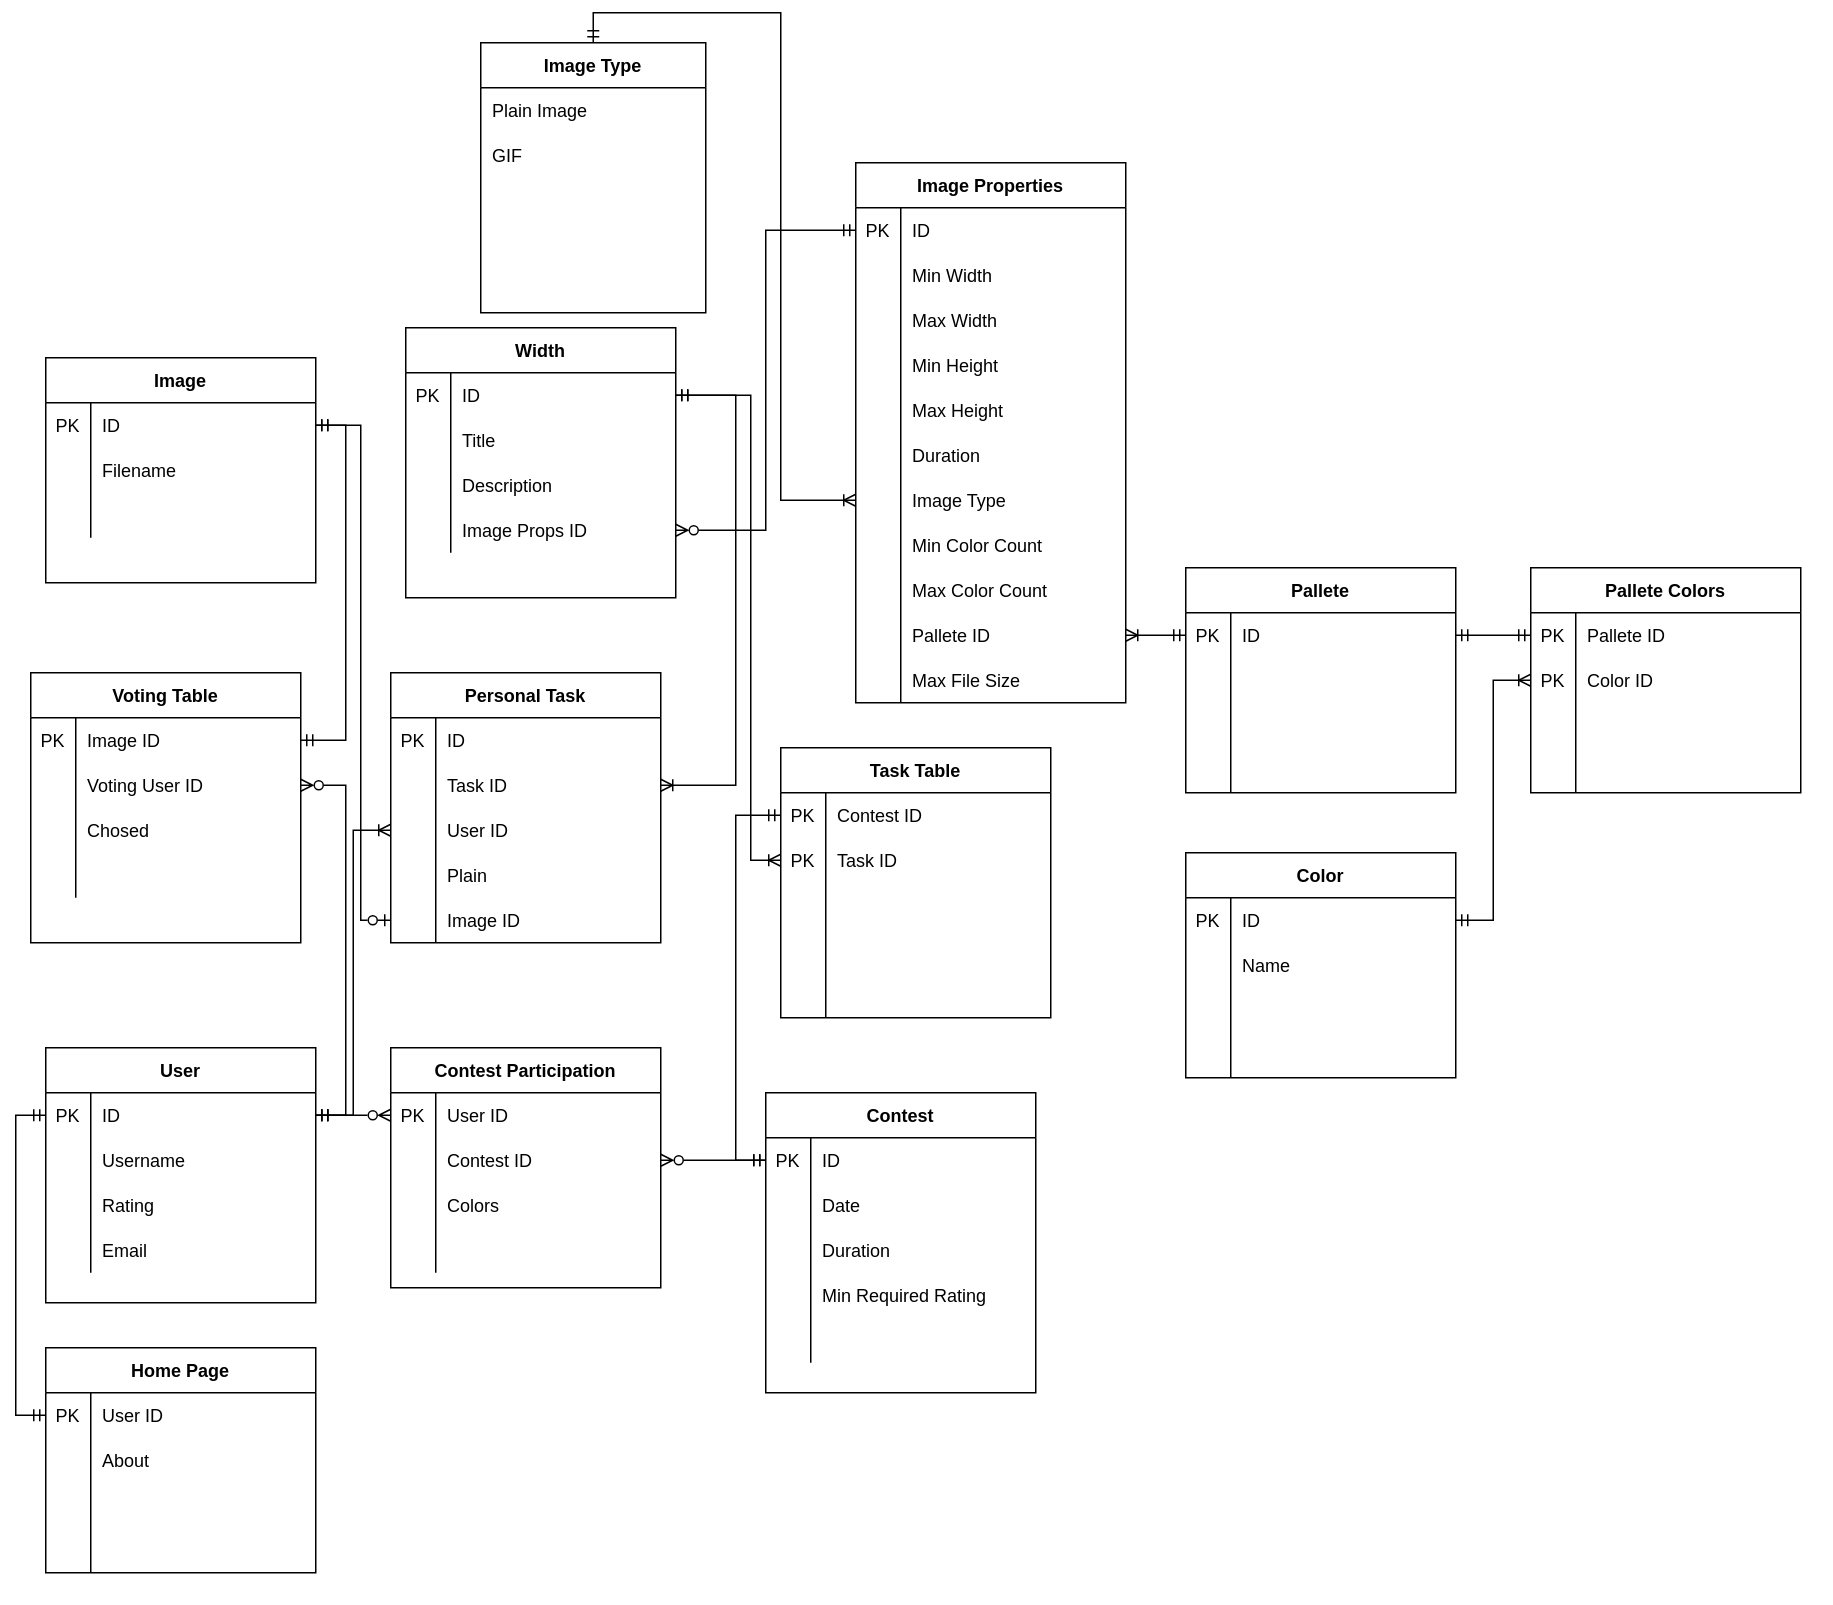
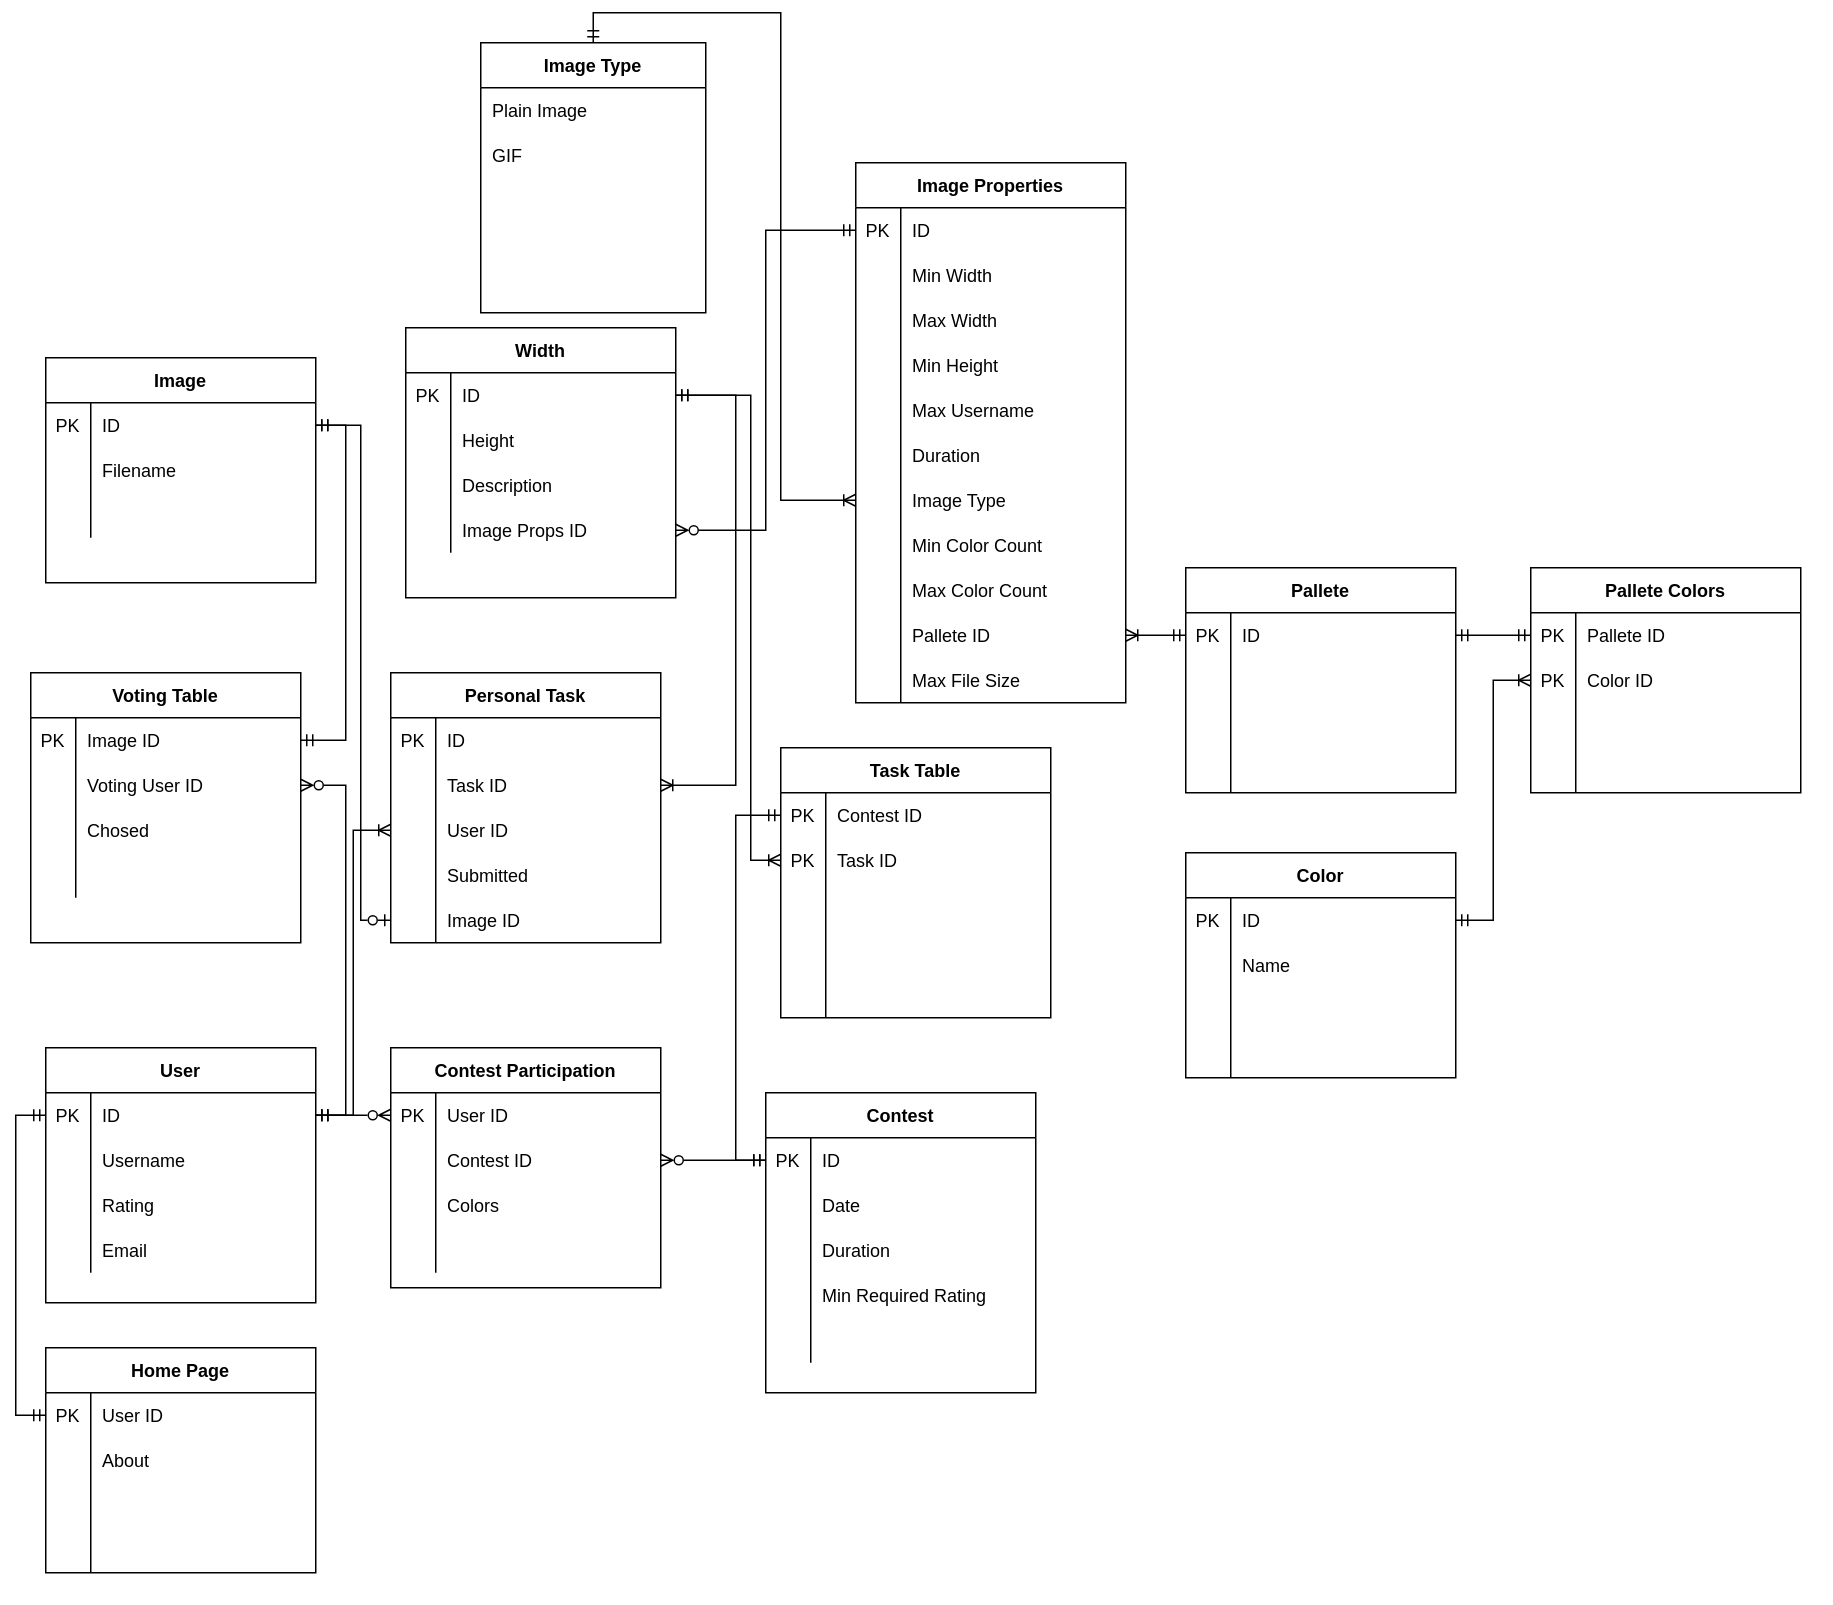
(958, 411) -> (970, 411)
(483, 441) -> (490, 441)
(468, 876) -> (490, 876)
